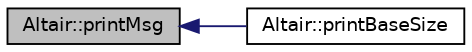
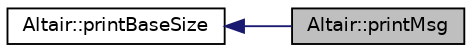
(223, 26) -> (268, 26)
